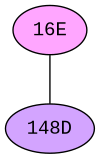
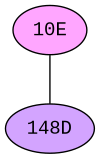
(50, 30) -> (50, 30)
